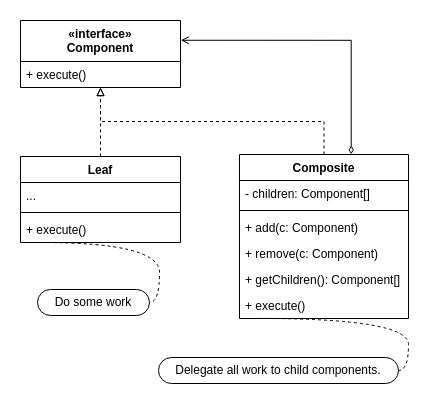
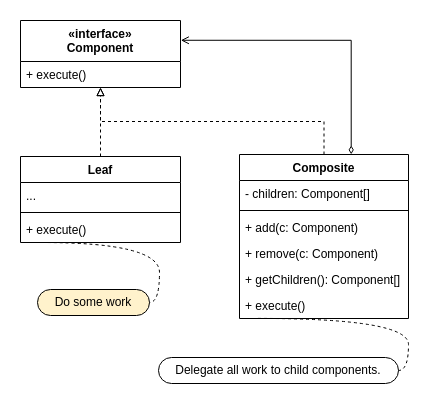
(94, 303) -> (94, 303)
